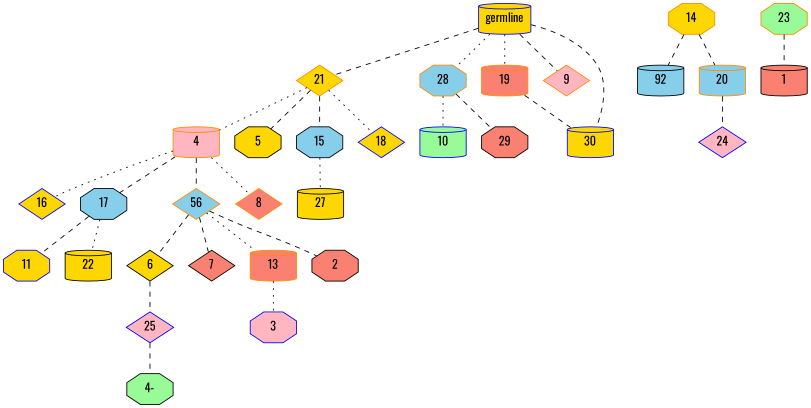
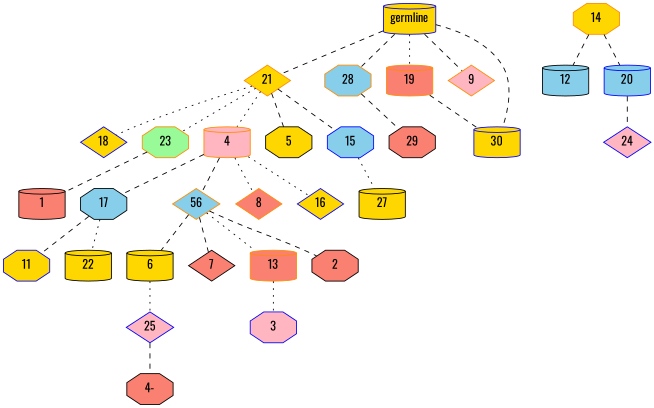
(473, 51) -> (378, 51)
(661, 81) -> (566, 81)
(722, 81) -> (627, 81)
none -> (219, 110)
(320, 142) -> (350, 142)
(443, 142) -> none
(150, 266) -> (150, 266)
(150, 297) -> (150, 297)
(150, 389) -> (150, 389)
